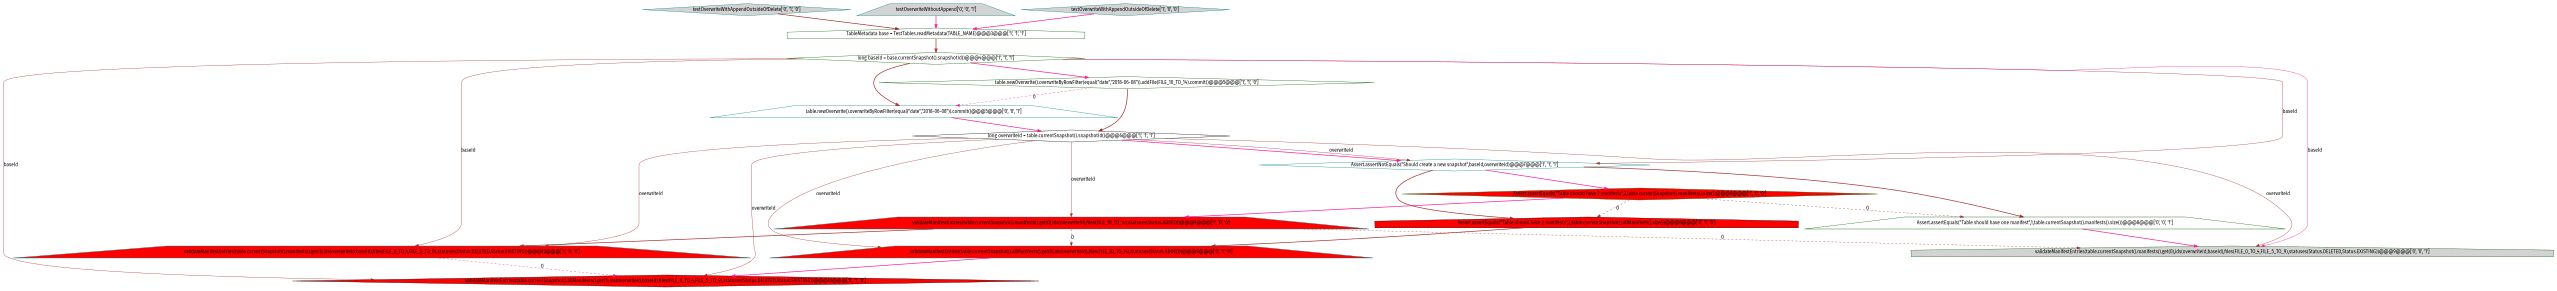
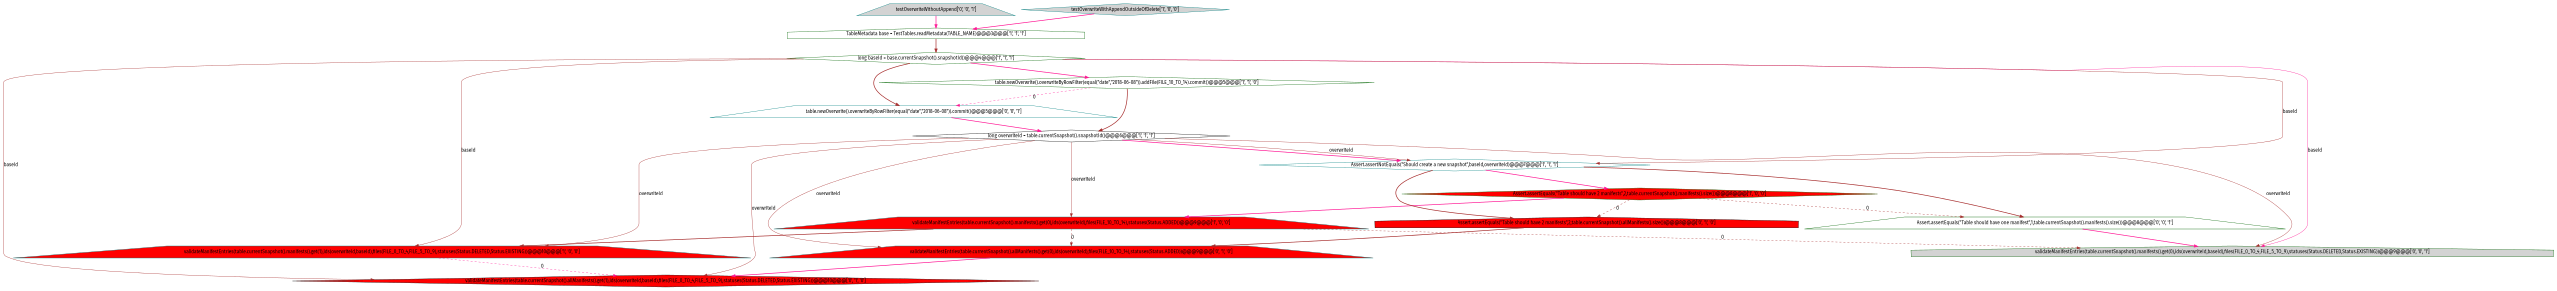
(747, 10) -> none
